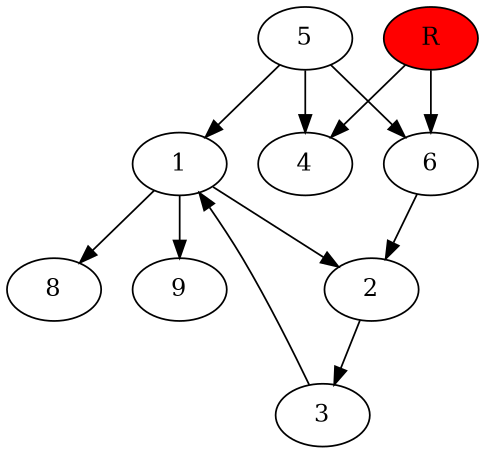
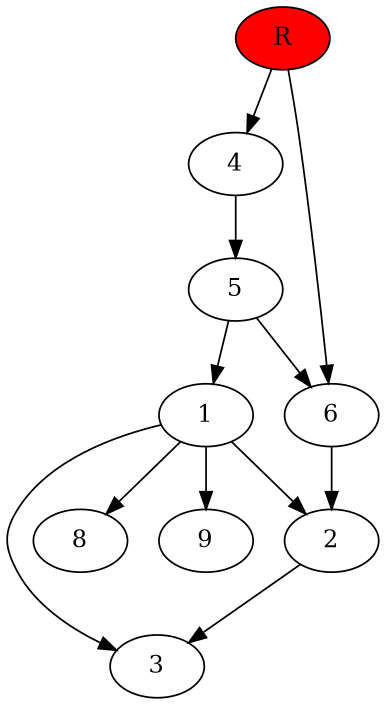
(305, 93) -> (236, 218)
(263, 294) -> (16, 512)
